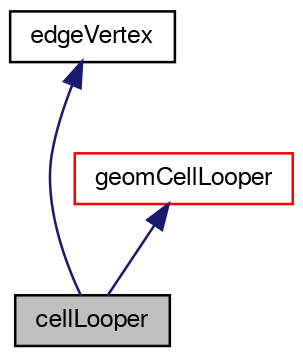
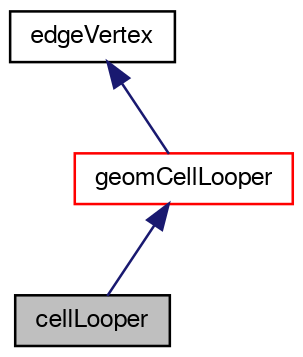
(51, 192) -> (145, 119)
